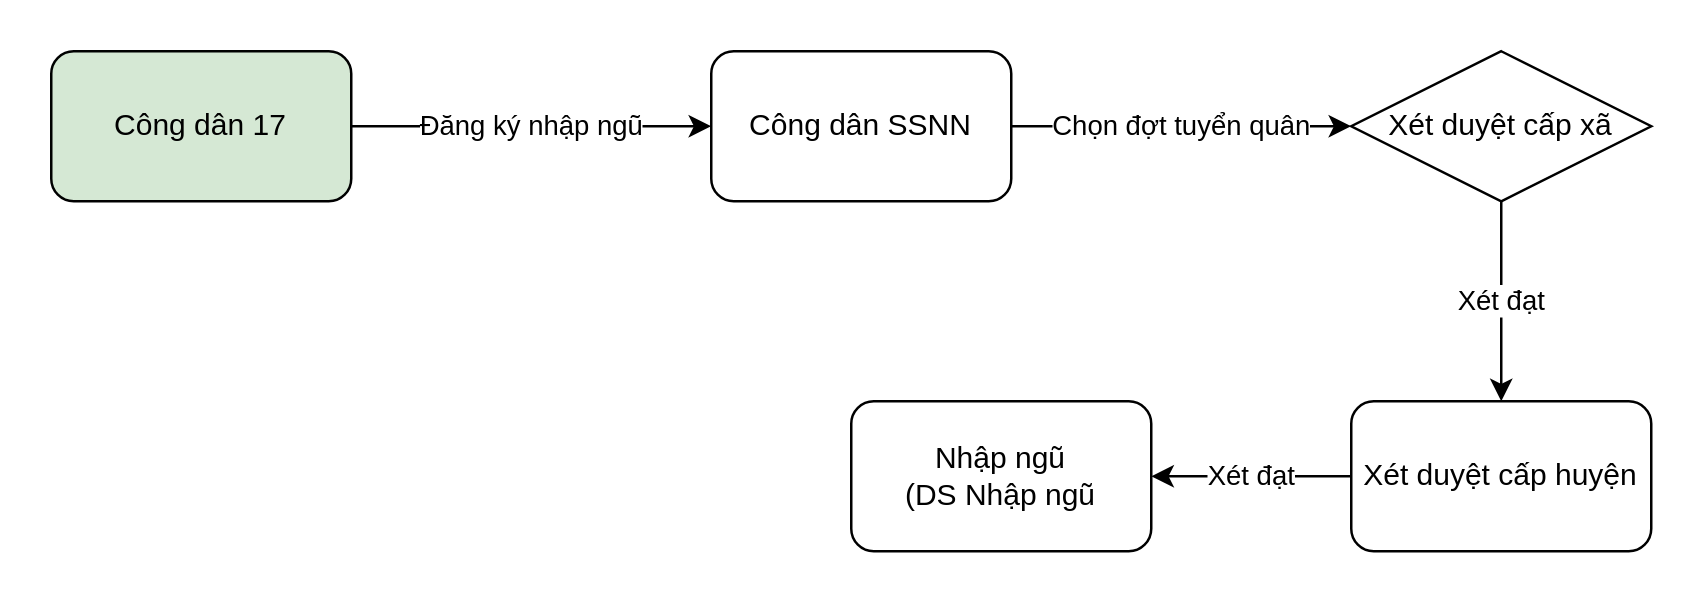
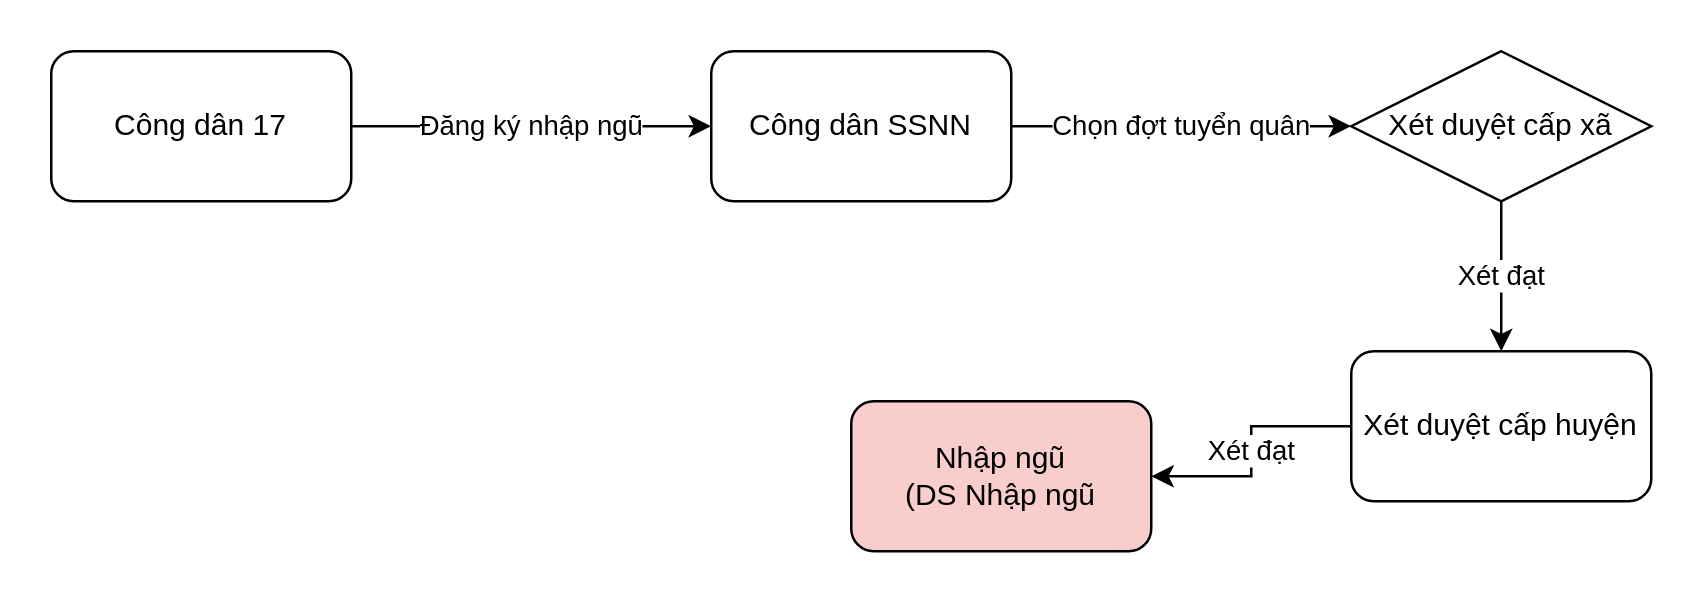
(201, 126) -> (201, 126)
(1001, 476) -> (1001, 476)
(1501, 476) -> (1501, 426)
